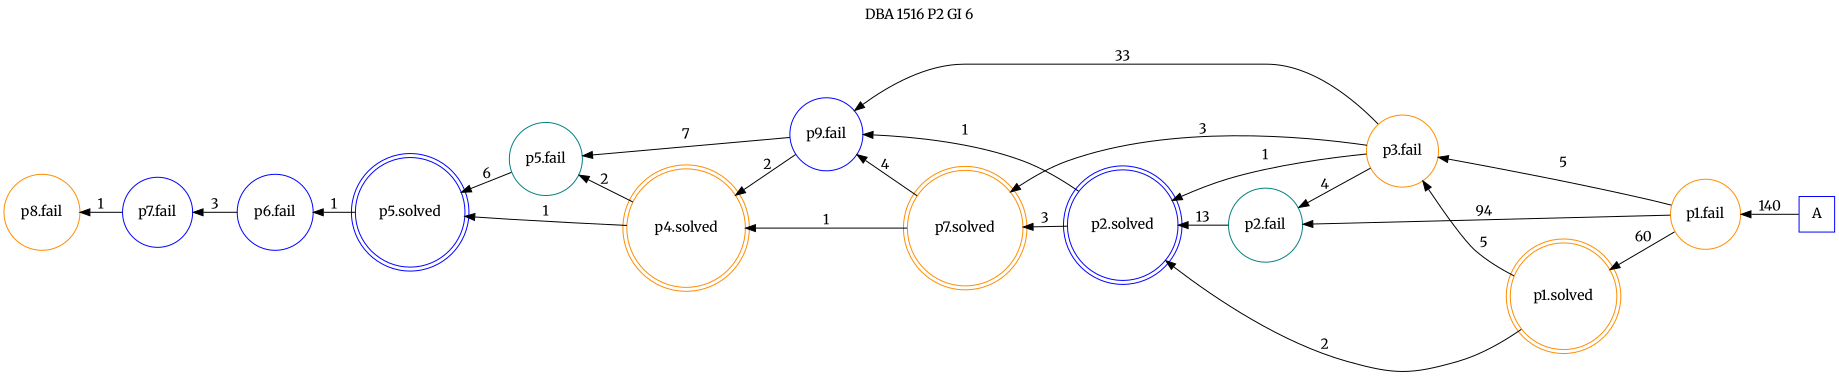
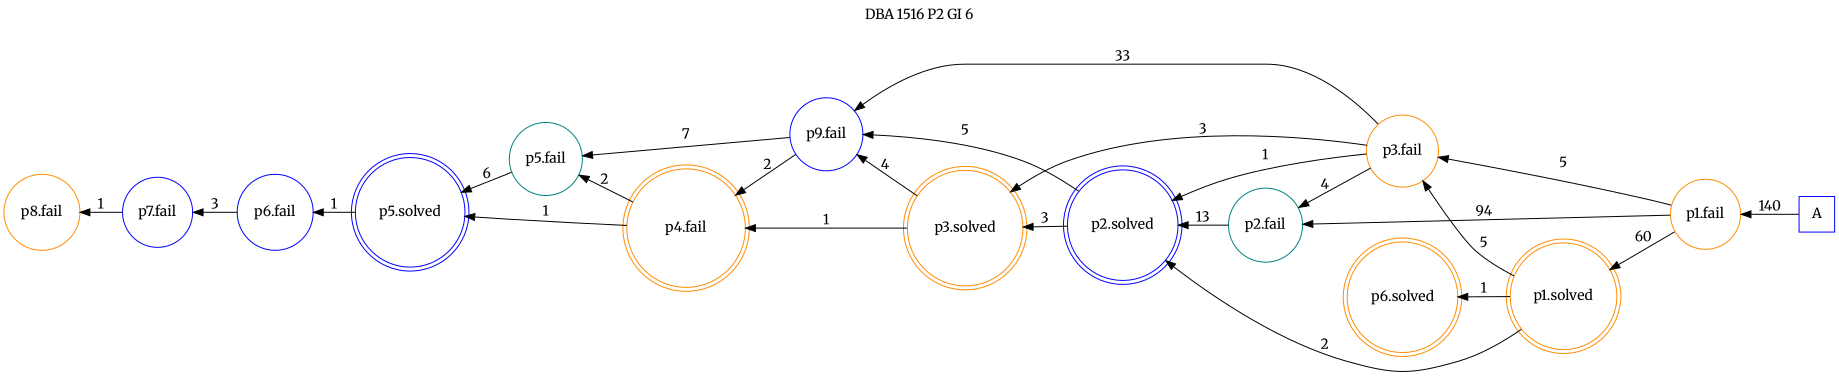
(965, 131) -> (965, 131)
(686, 228) -> (686, 228)
(965, 228) -> (965, 228)
none -> (1402, 297)
